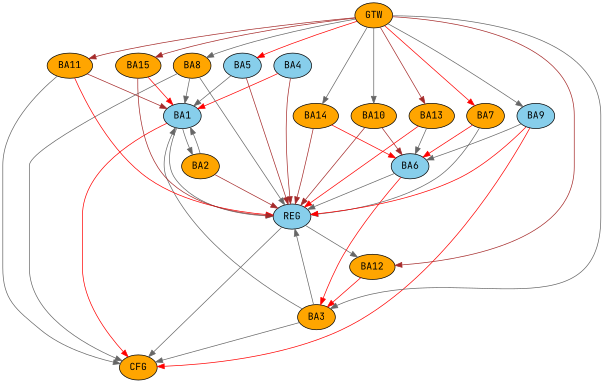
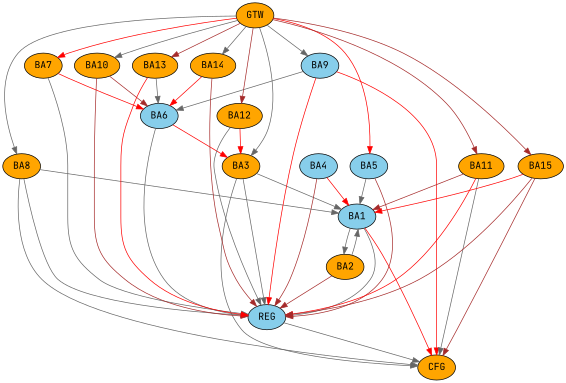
(328, 239) -> (223, 209)
none -> (491, 264)
